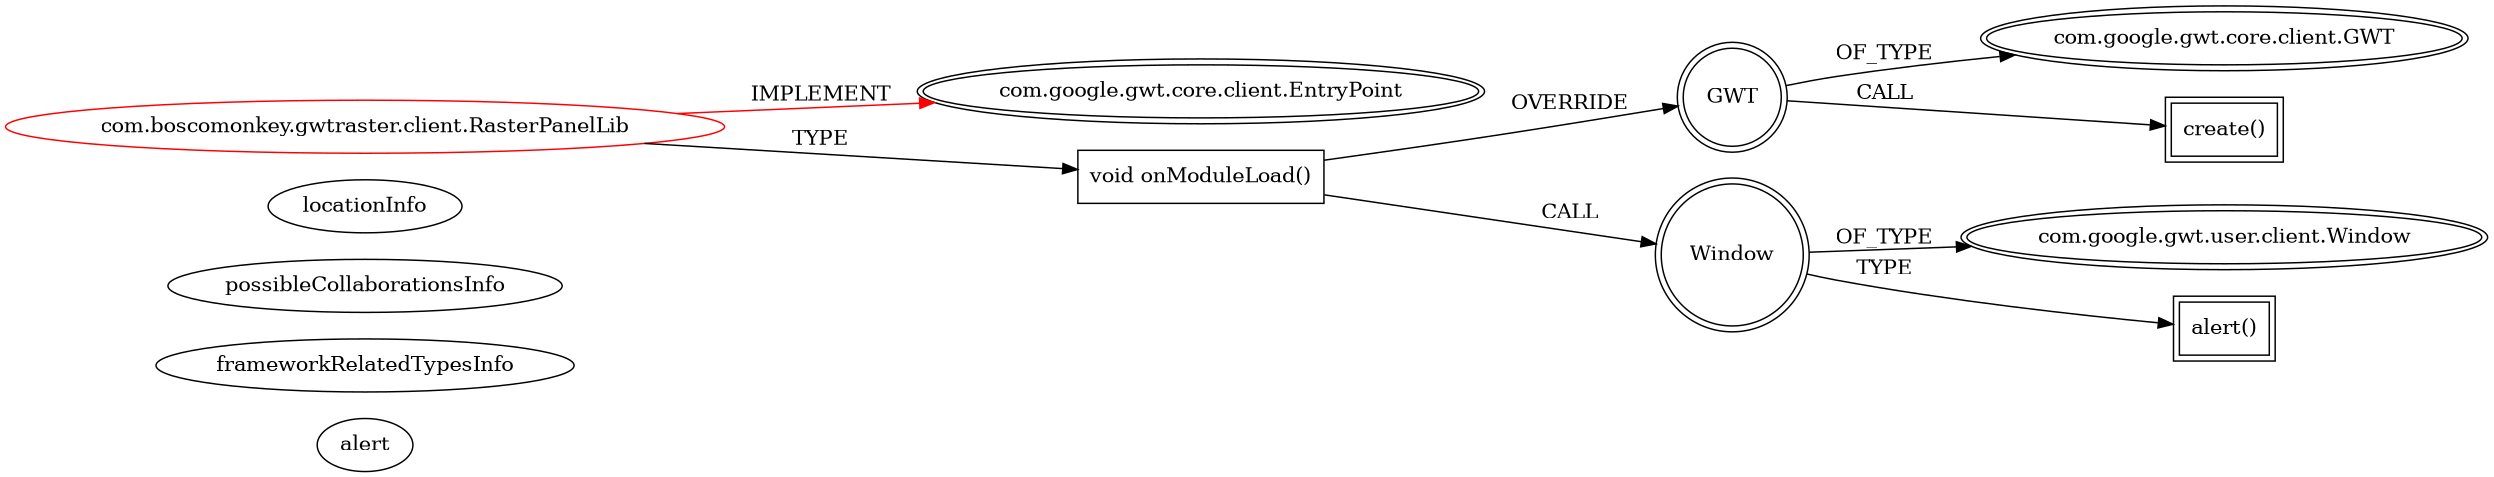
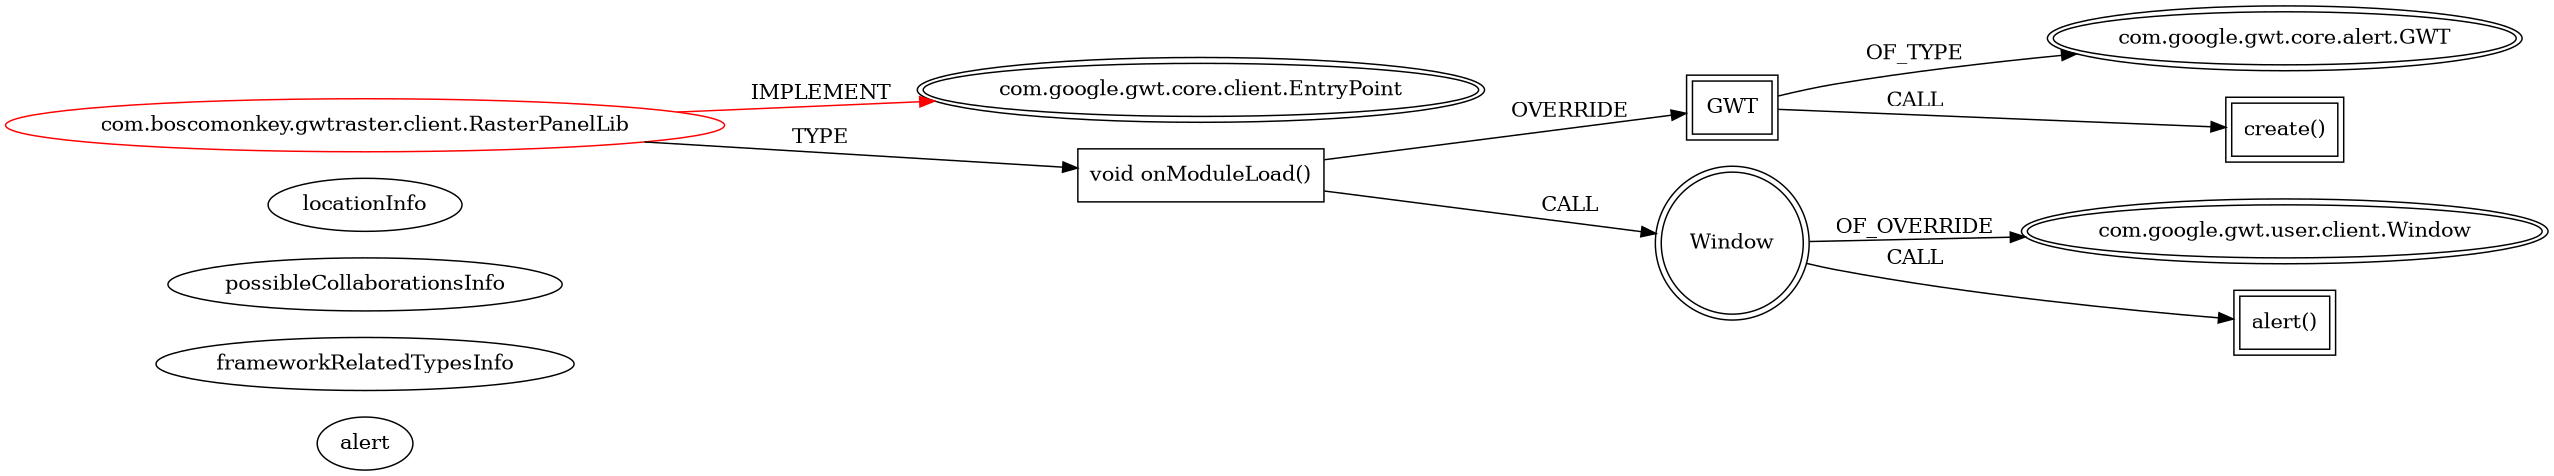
(2224, 38) -> (2285, 38)
(1732, 97) -> (1732, 108)
(1885, 238) -> (1915, 228)
(1885, 269) -> (1915, 259)
